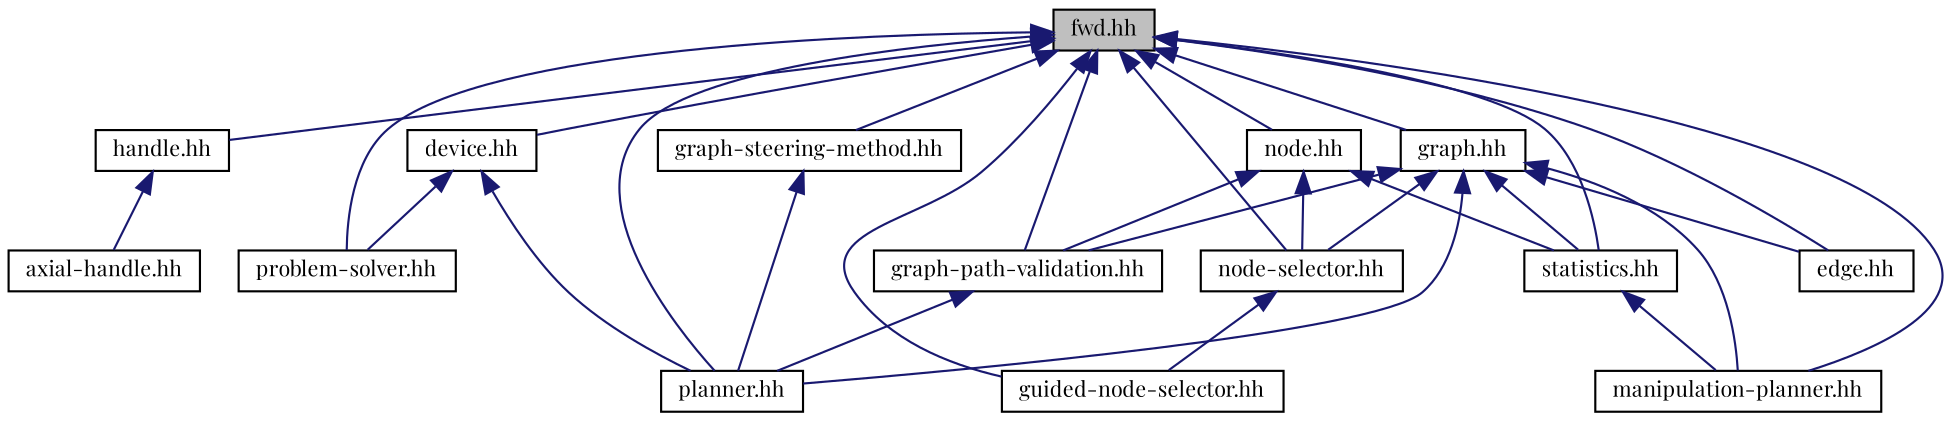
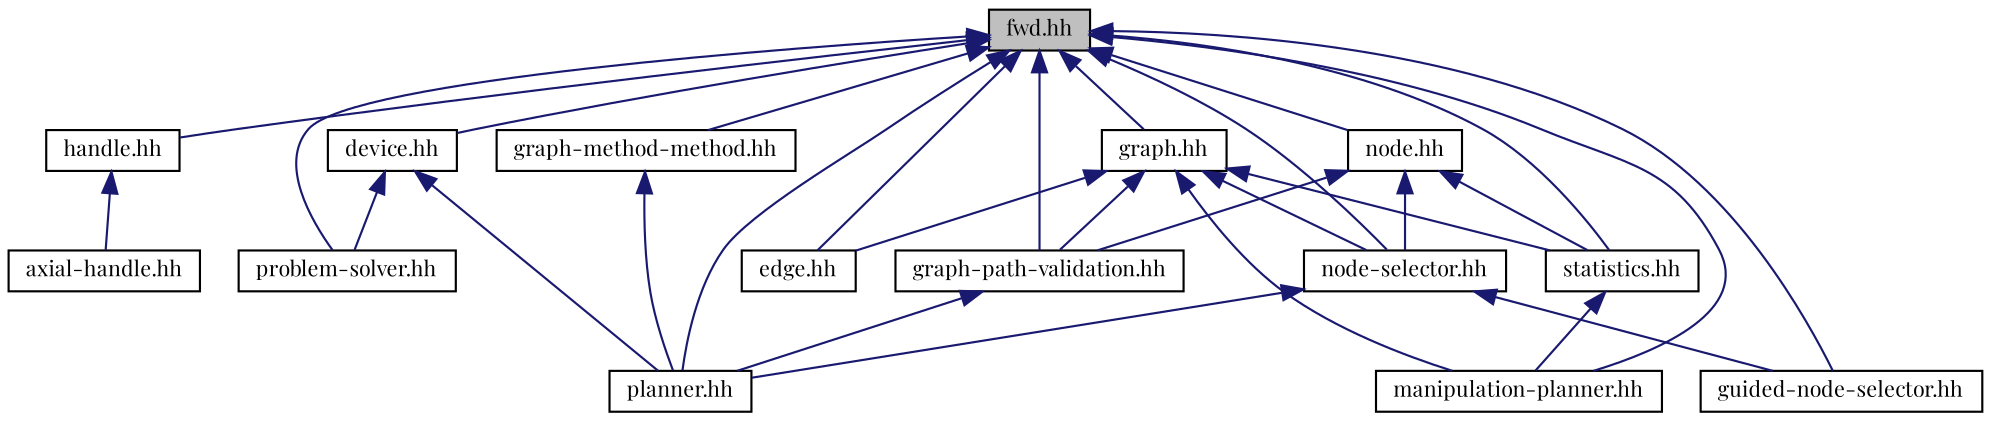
(809, 151) -> (646, 151)
(1170, 346) -> (1017, 335)
